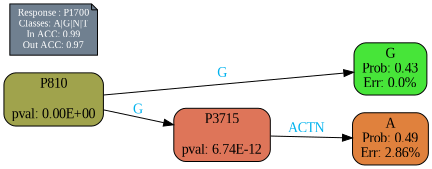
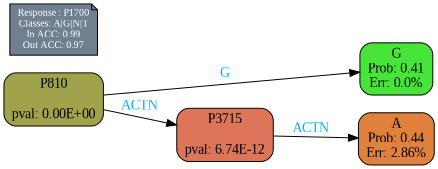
(390, 69) -> (396, 69)
(138, 110) -> (139, 106)
(390, 139) -> (396, 139)
